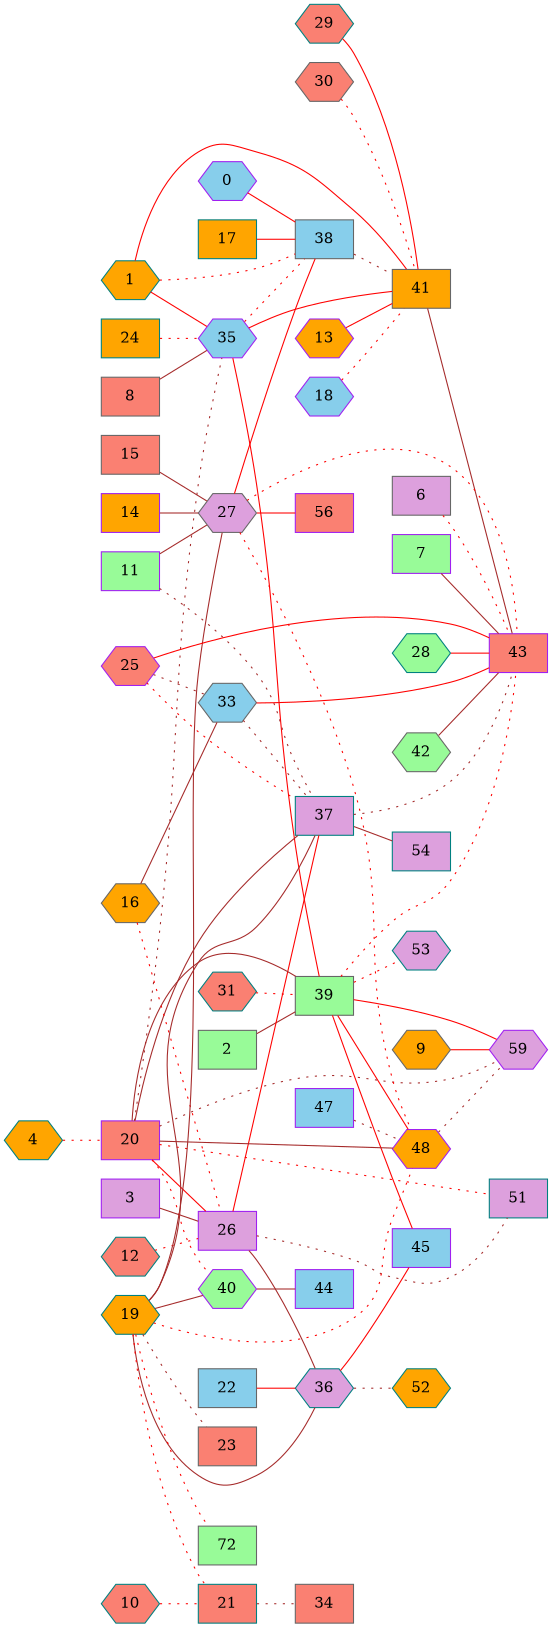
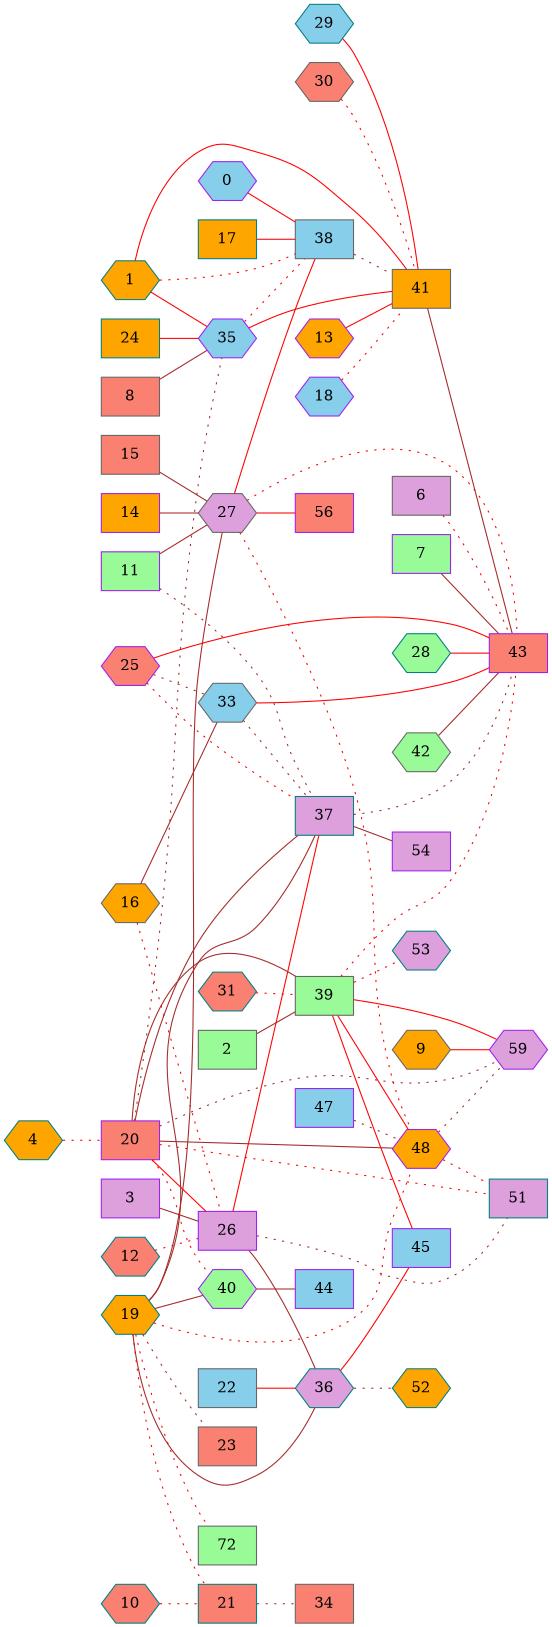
(324, 24) -> (324, 24)
(179, 338) -> (179, 338)
(276, 667) -> none
(421, 851) -> (421, 851)
none -> (466, 1172)
